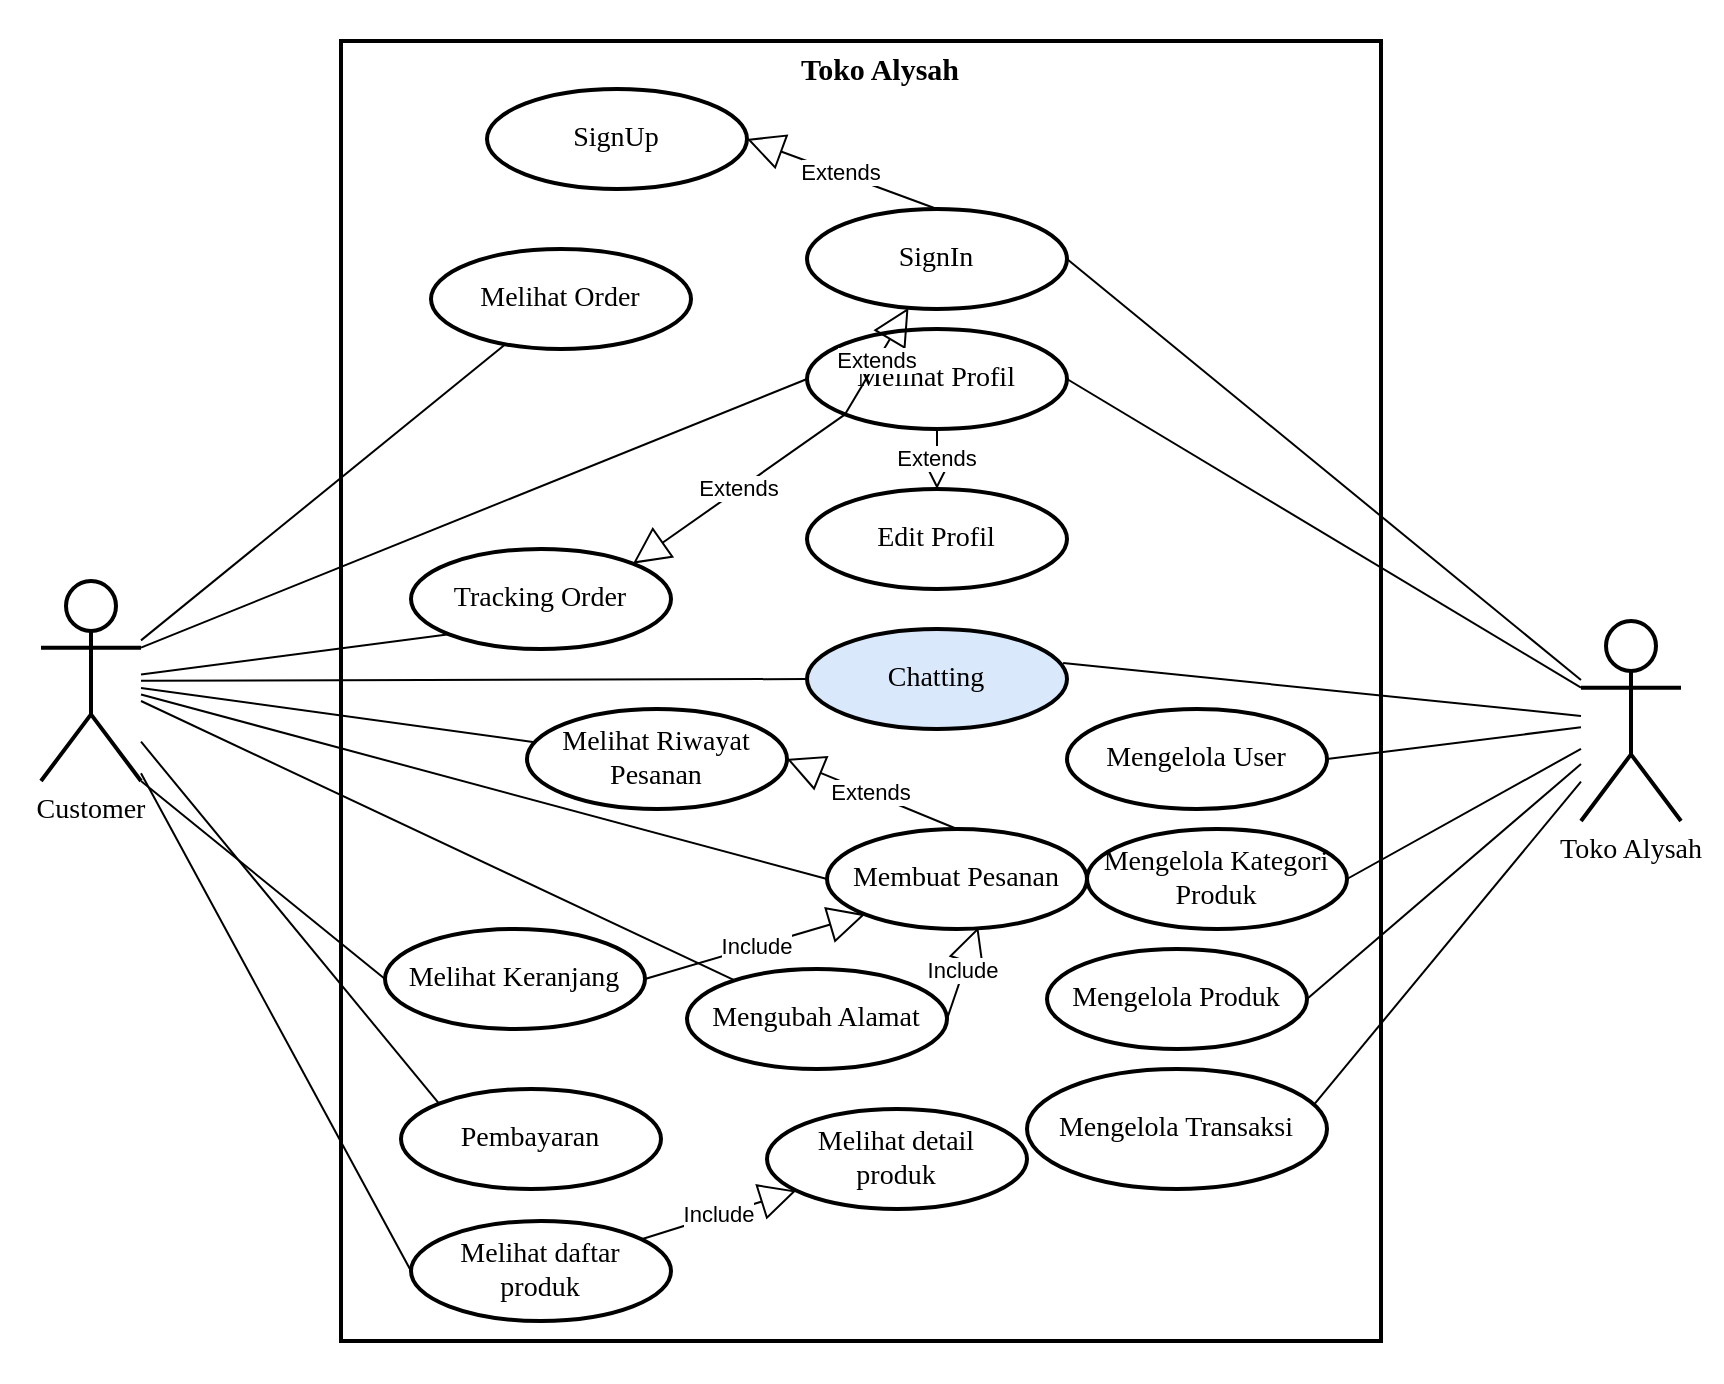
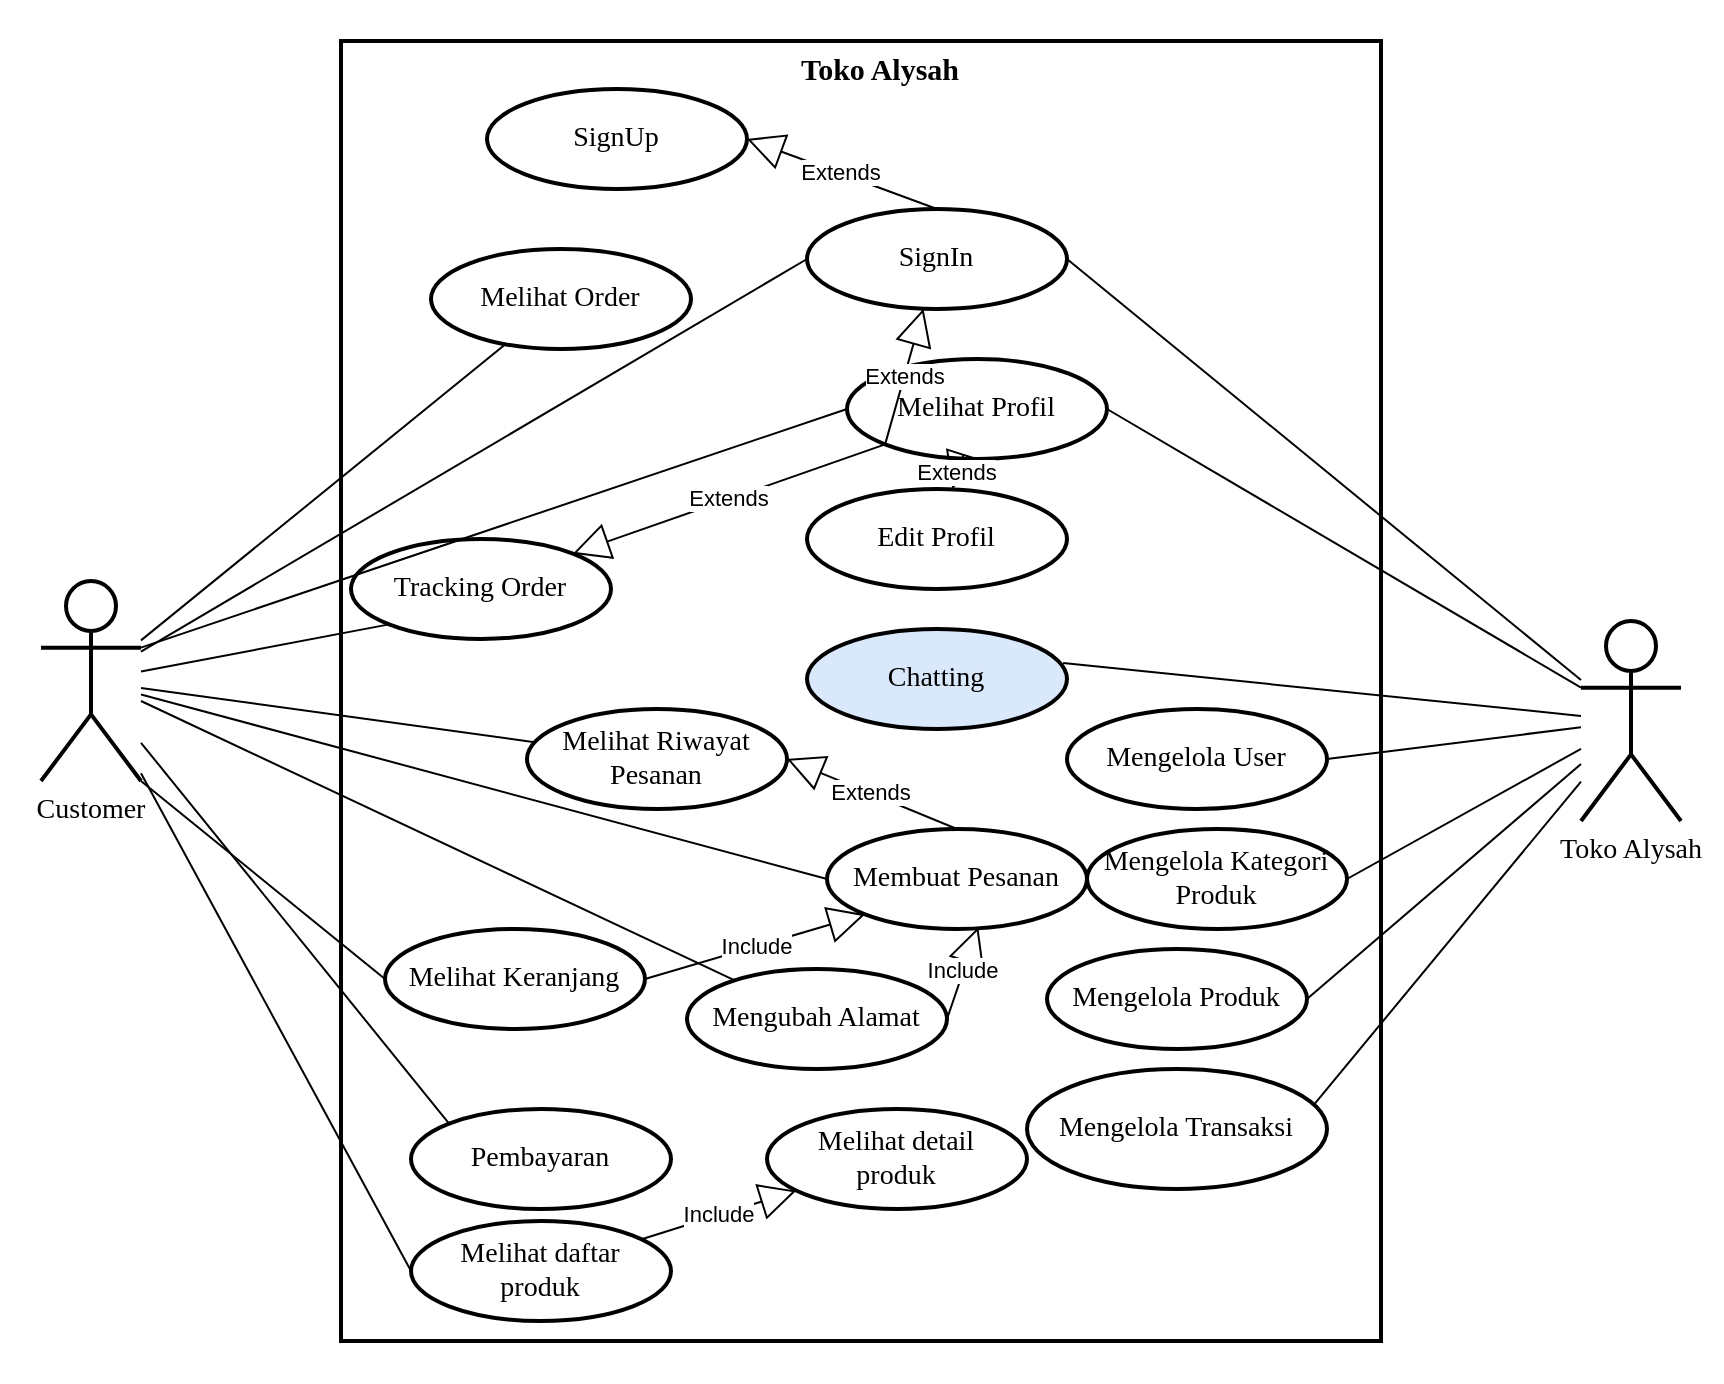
(937, 379) -> (977, 409)
none -> (493, 444)
(541, 599) -> (481, 589)
(473, 680) -> none
(531, 1139) -> (541, 1159)
